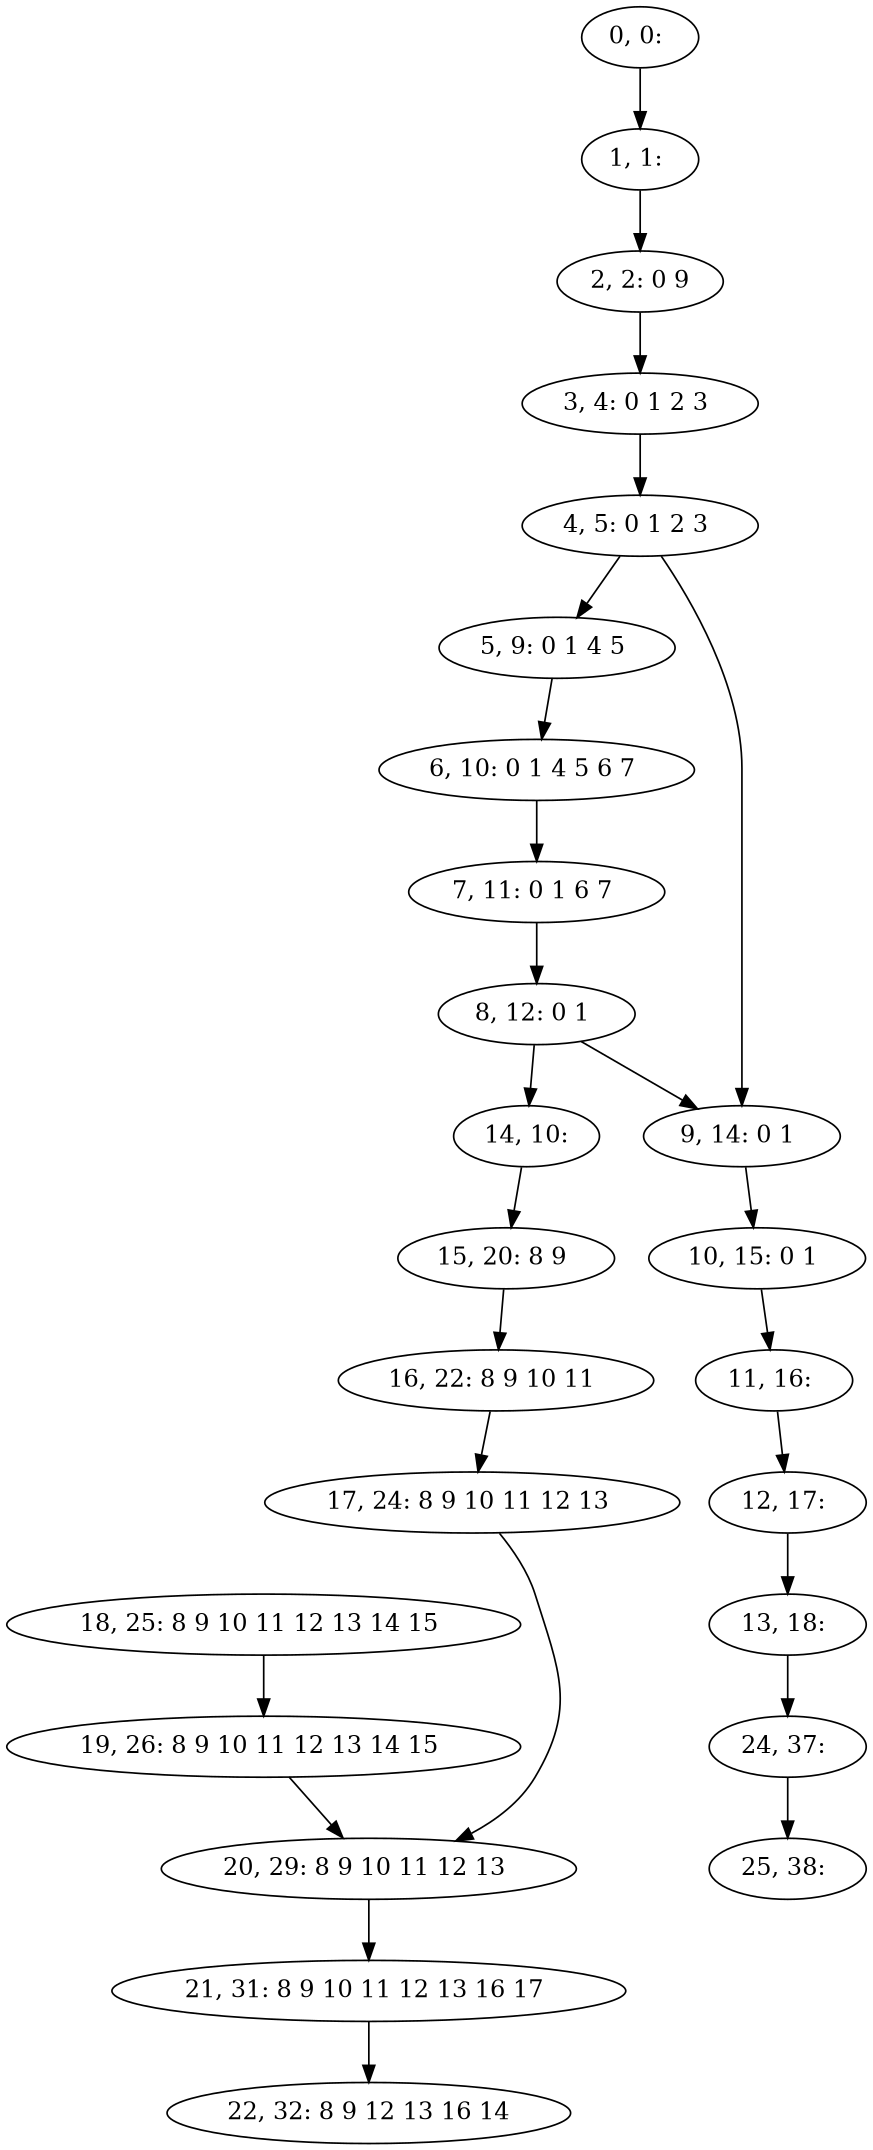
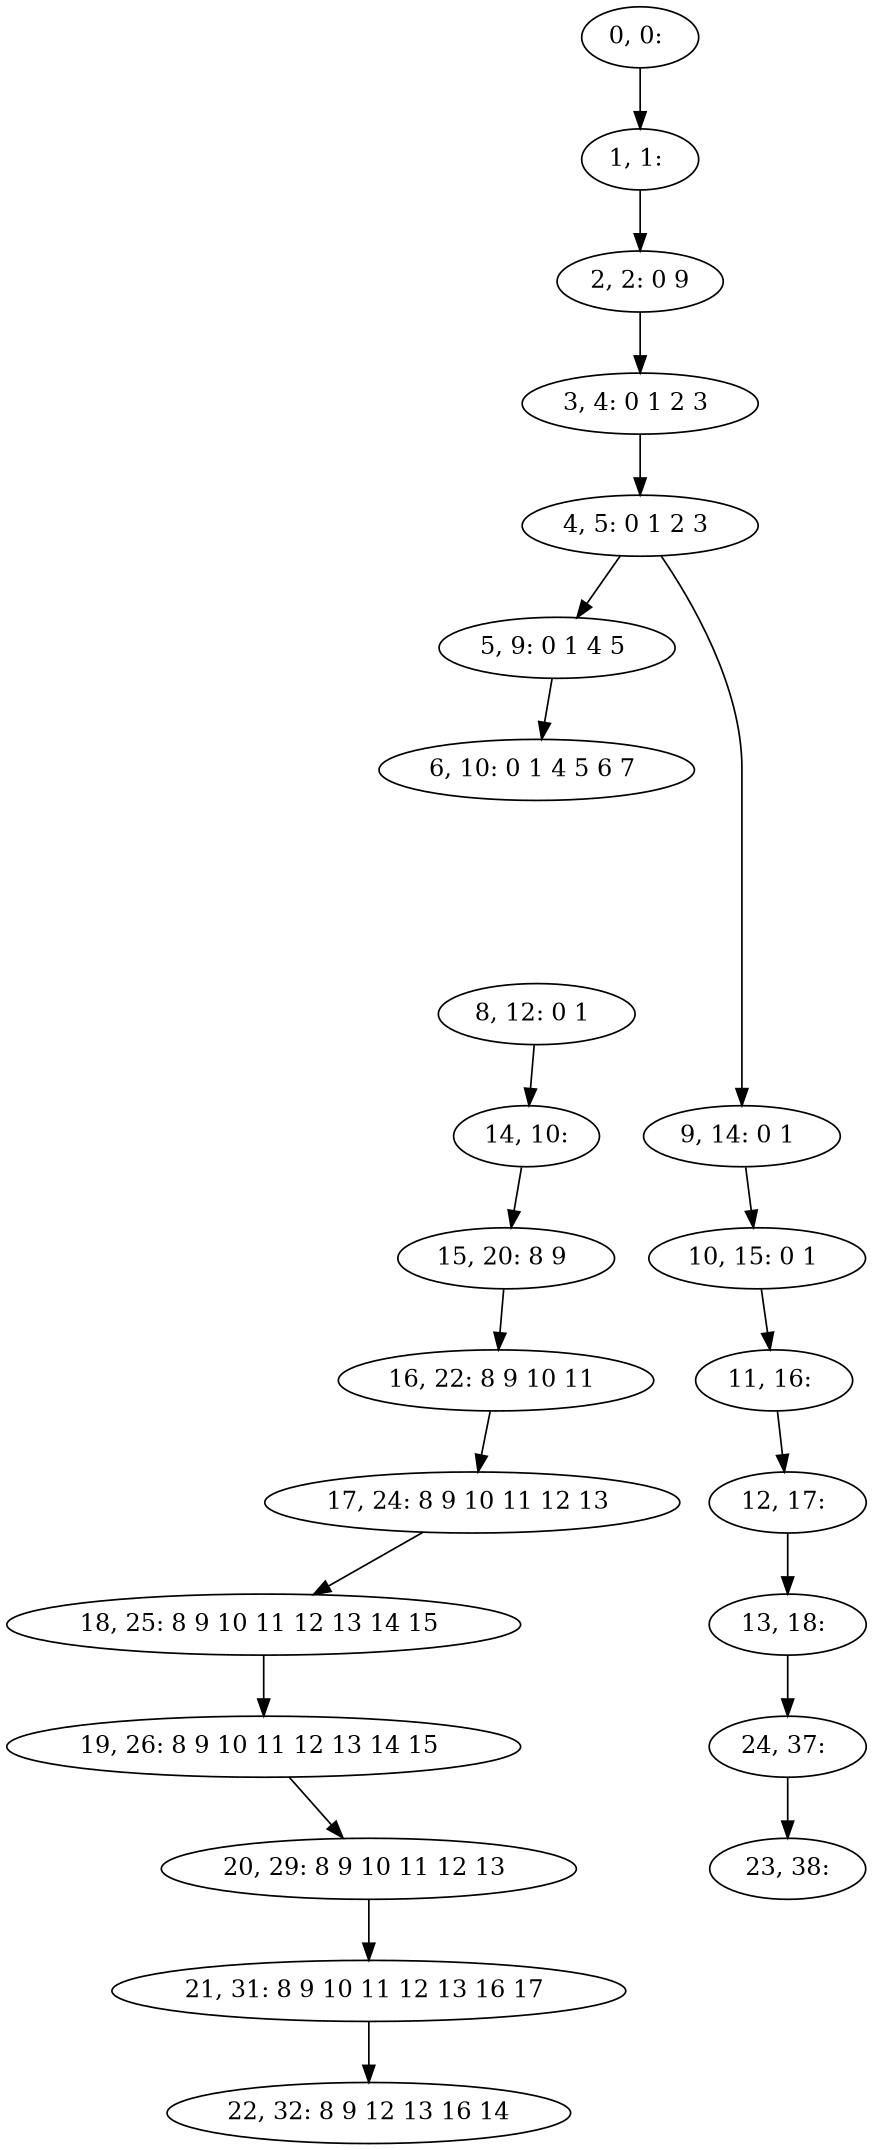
(537, 892) -> none
(632, 1071) -> none
(560, 1694) -> (376, 1559)
(788, 1869) -> (788, 1869)
